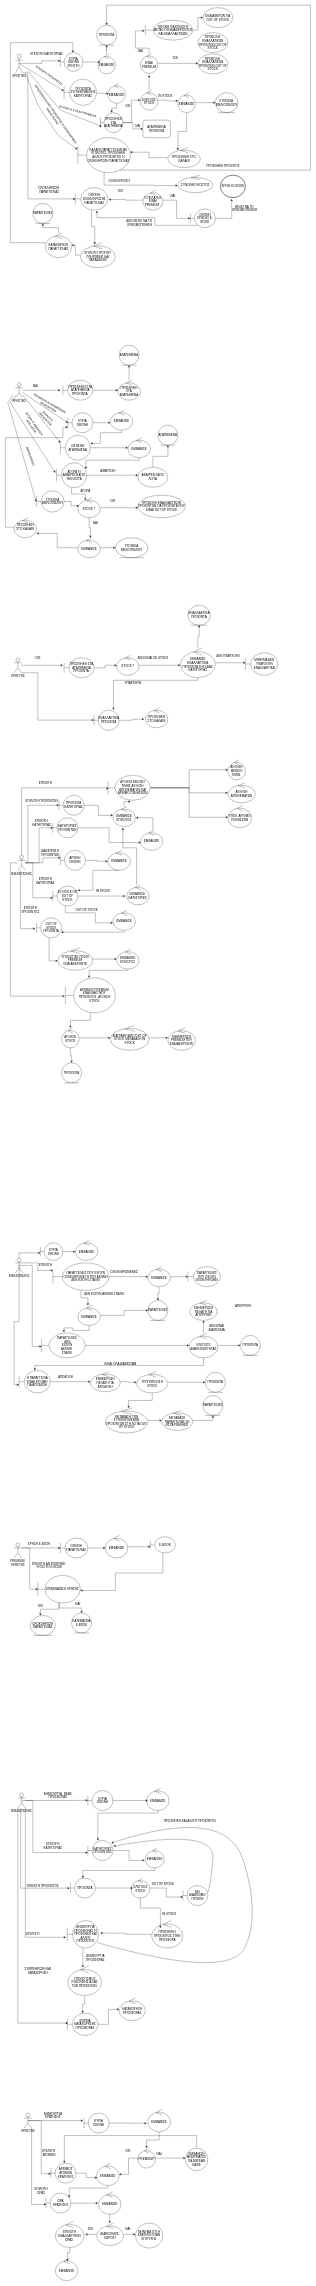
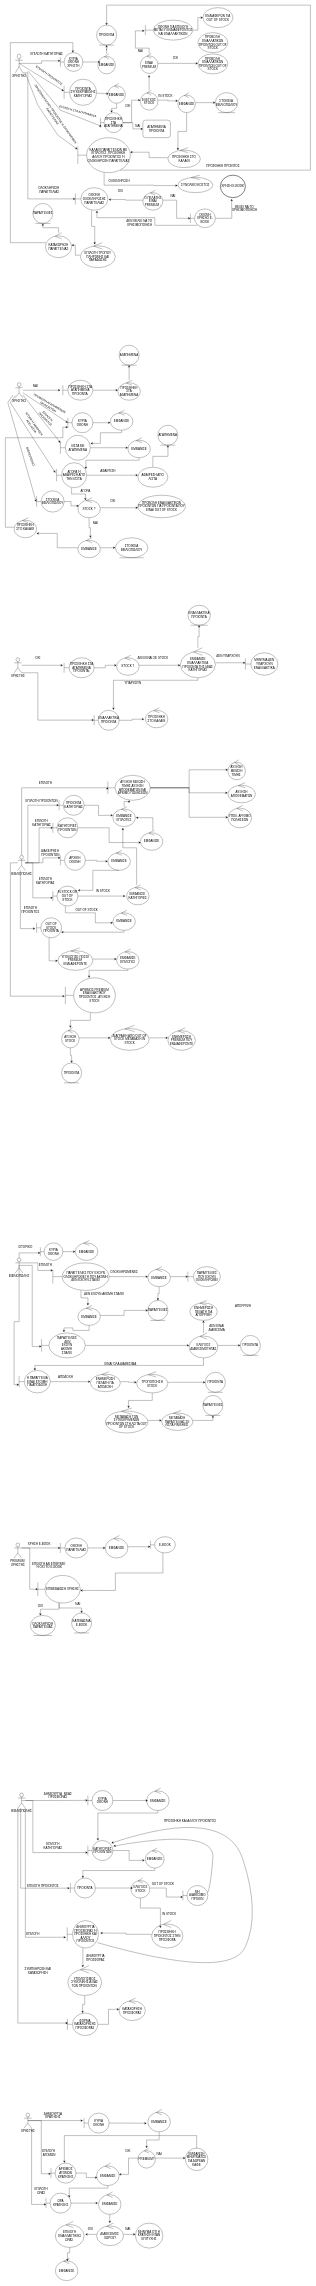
none -> (25, 1246)
